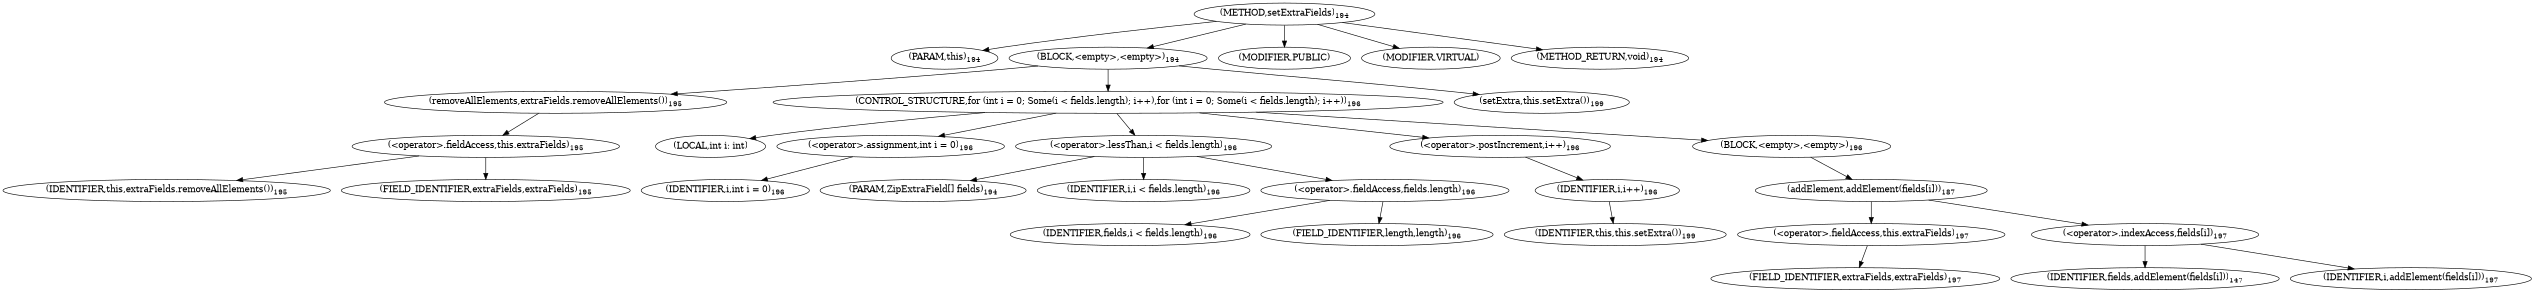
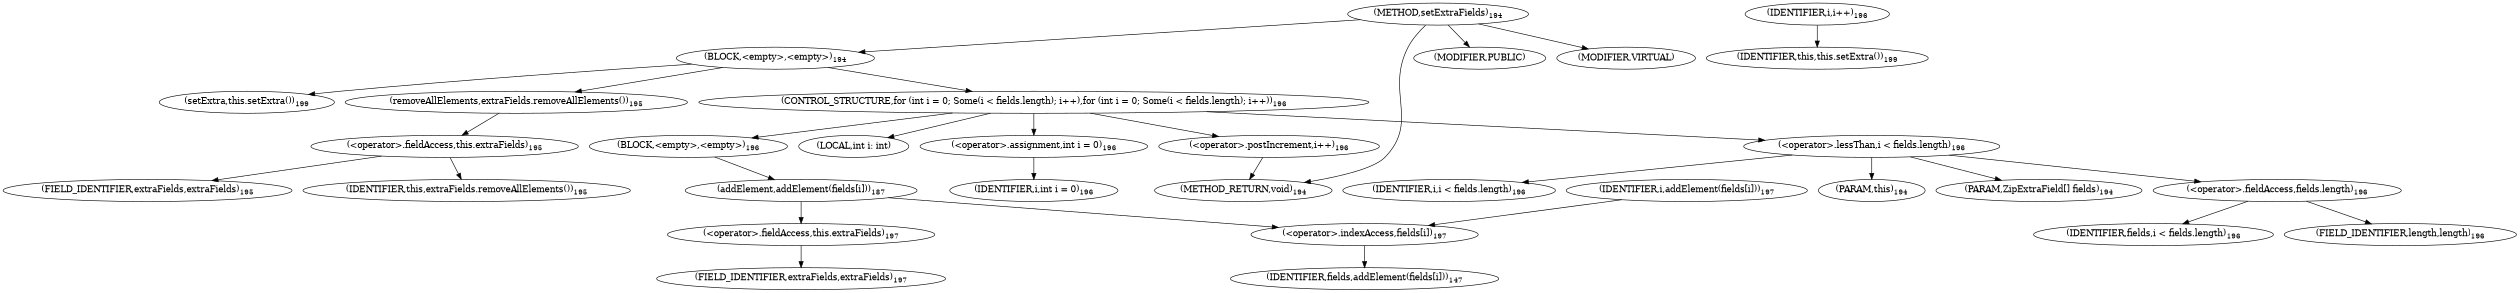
(1102, 34) -> (1872, 165)
(1551, 167) -> (1258, 166)
(2274, 256) -> (1528, 212)
